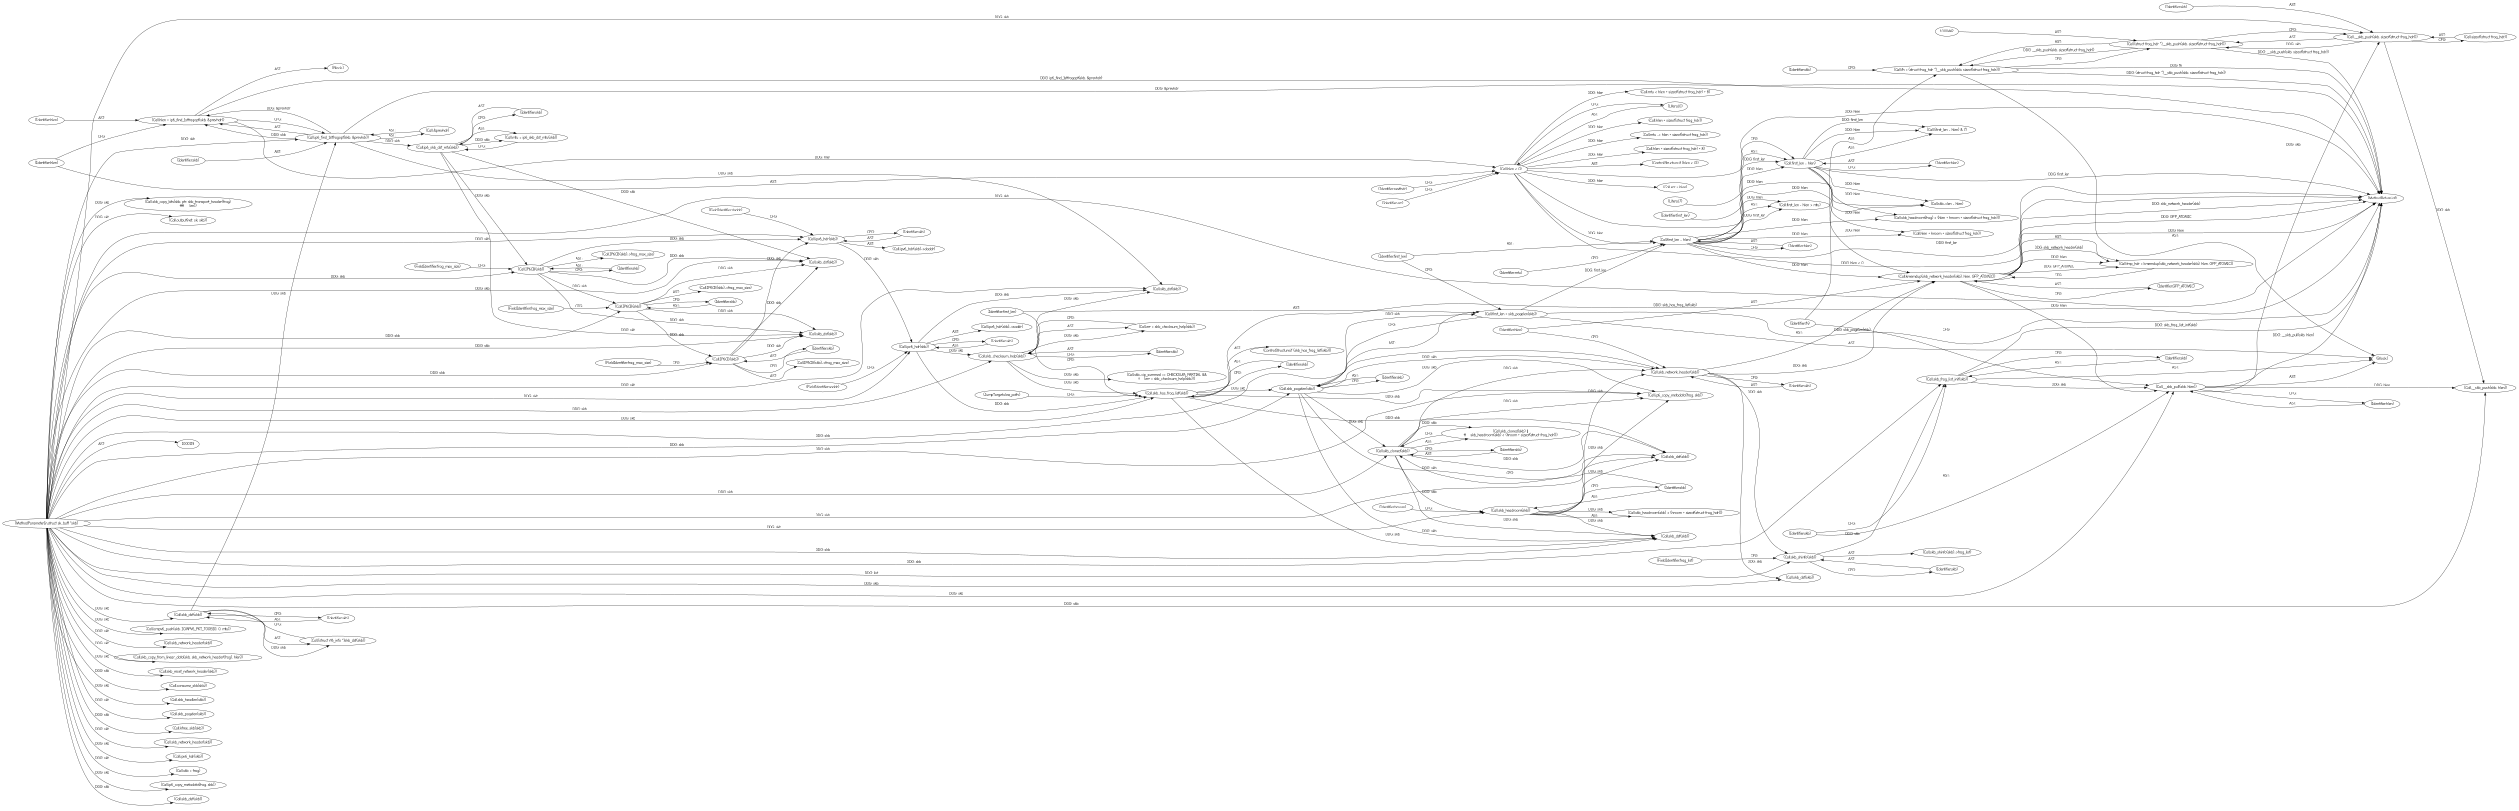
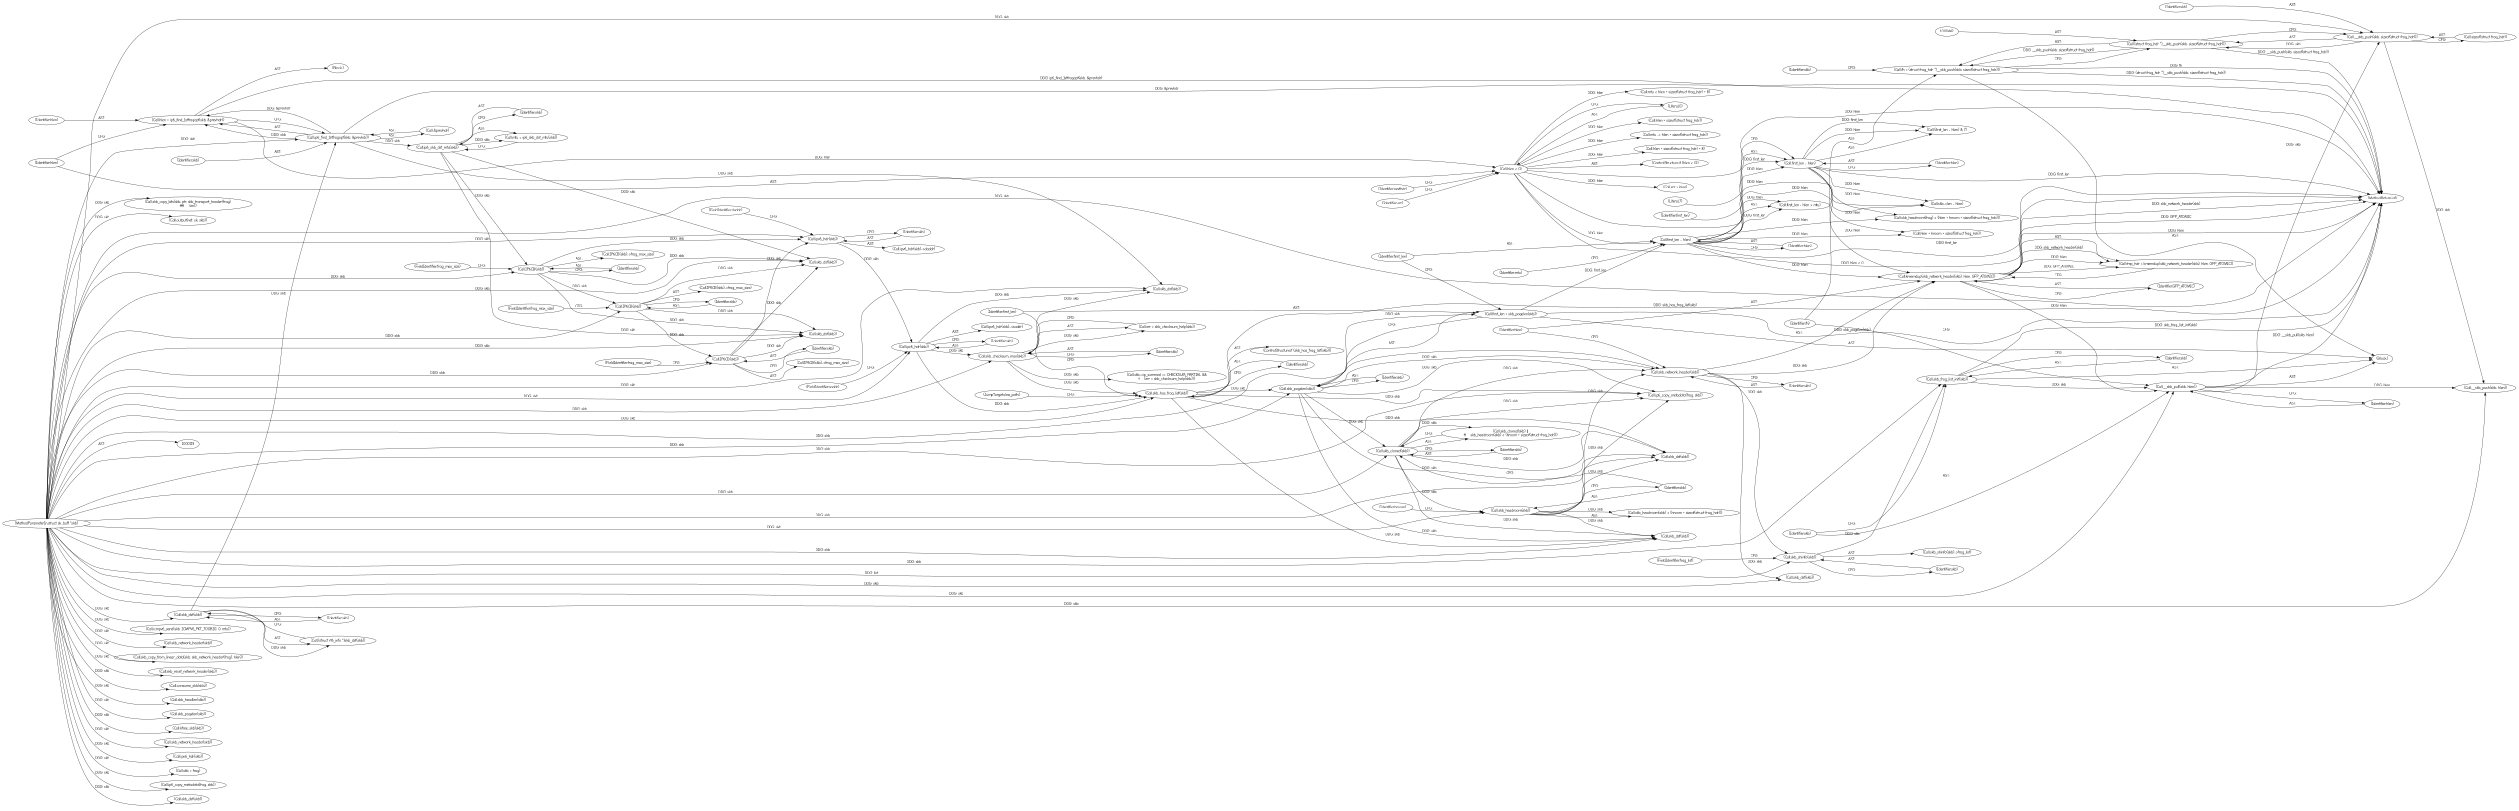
(1002, 356) -> (1002, 356)
(188, 629) -> (188, 629)
